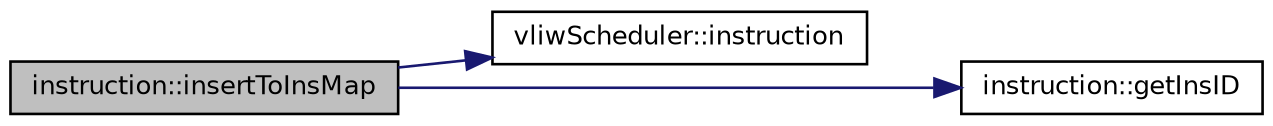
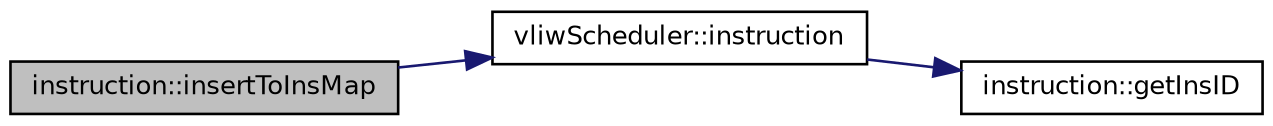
(666, 88) -> (900, 63)
